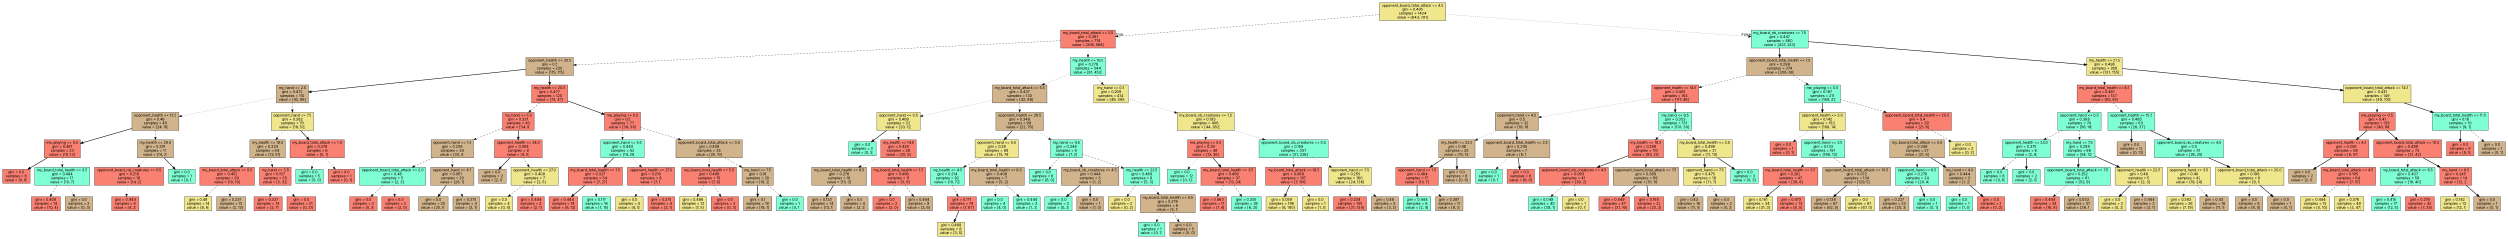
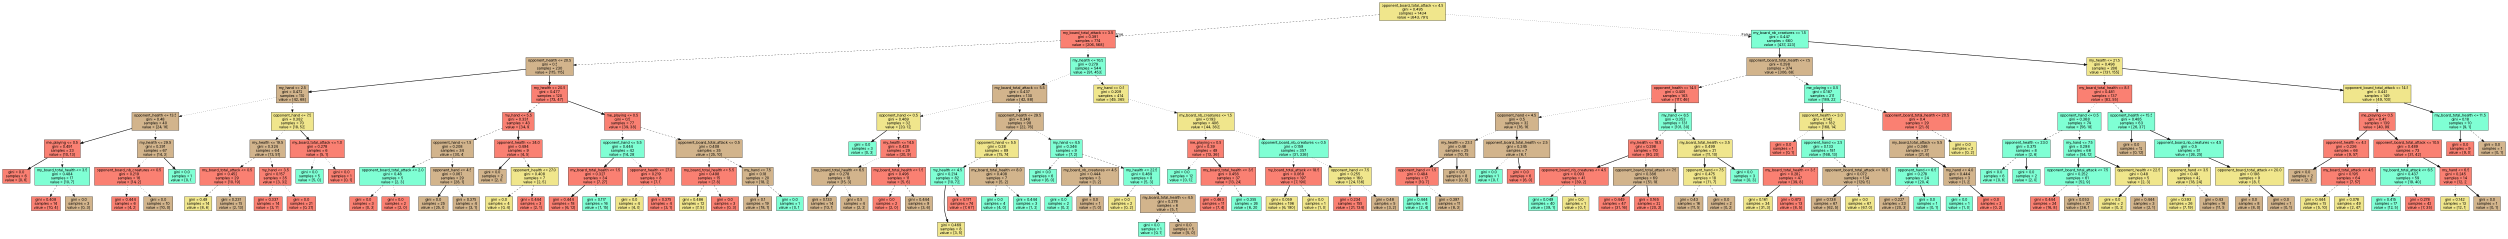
(155, 149) -> (155, 149)
none -> (158, 204)
(957, 215) -> (944, 203)
